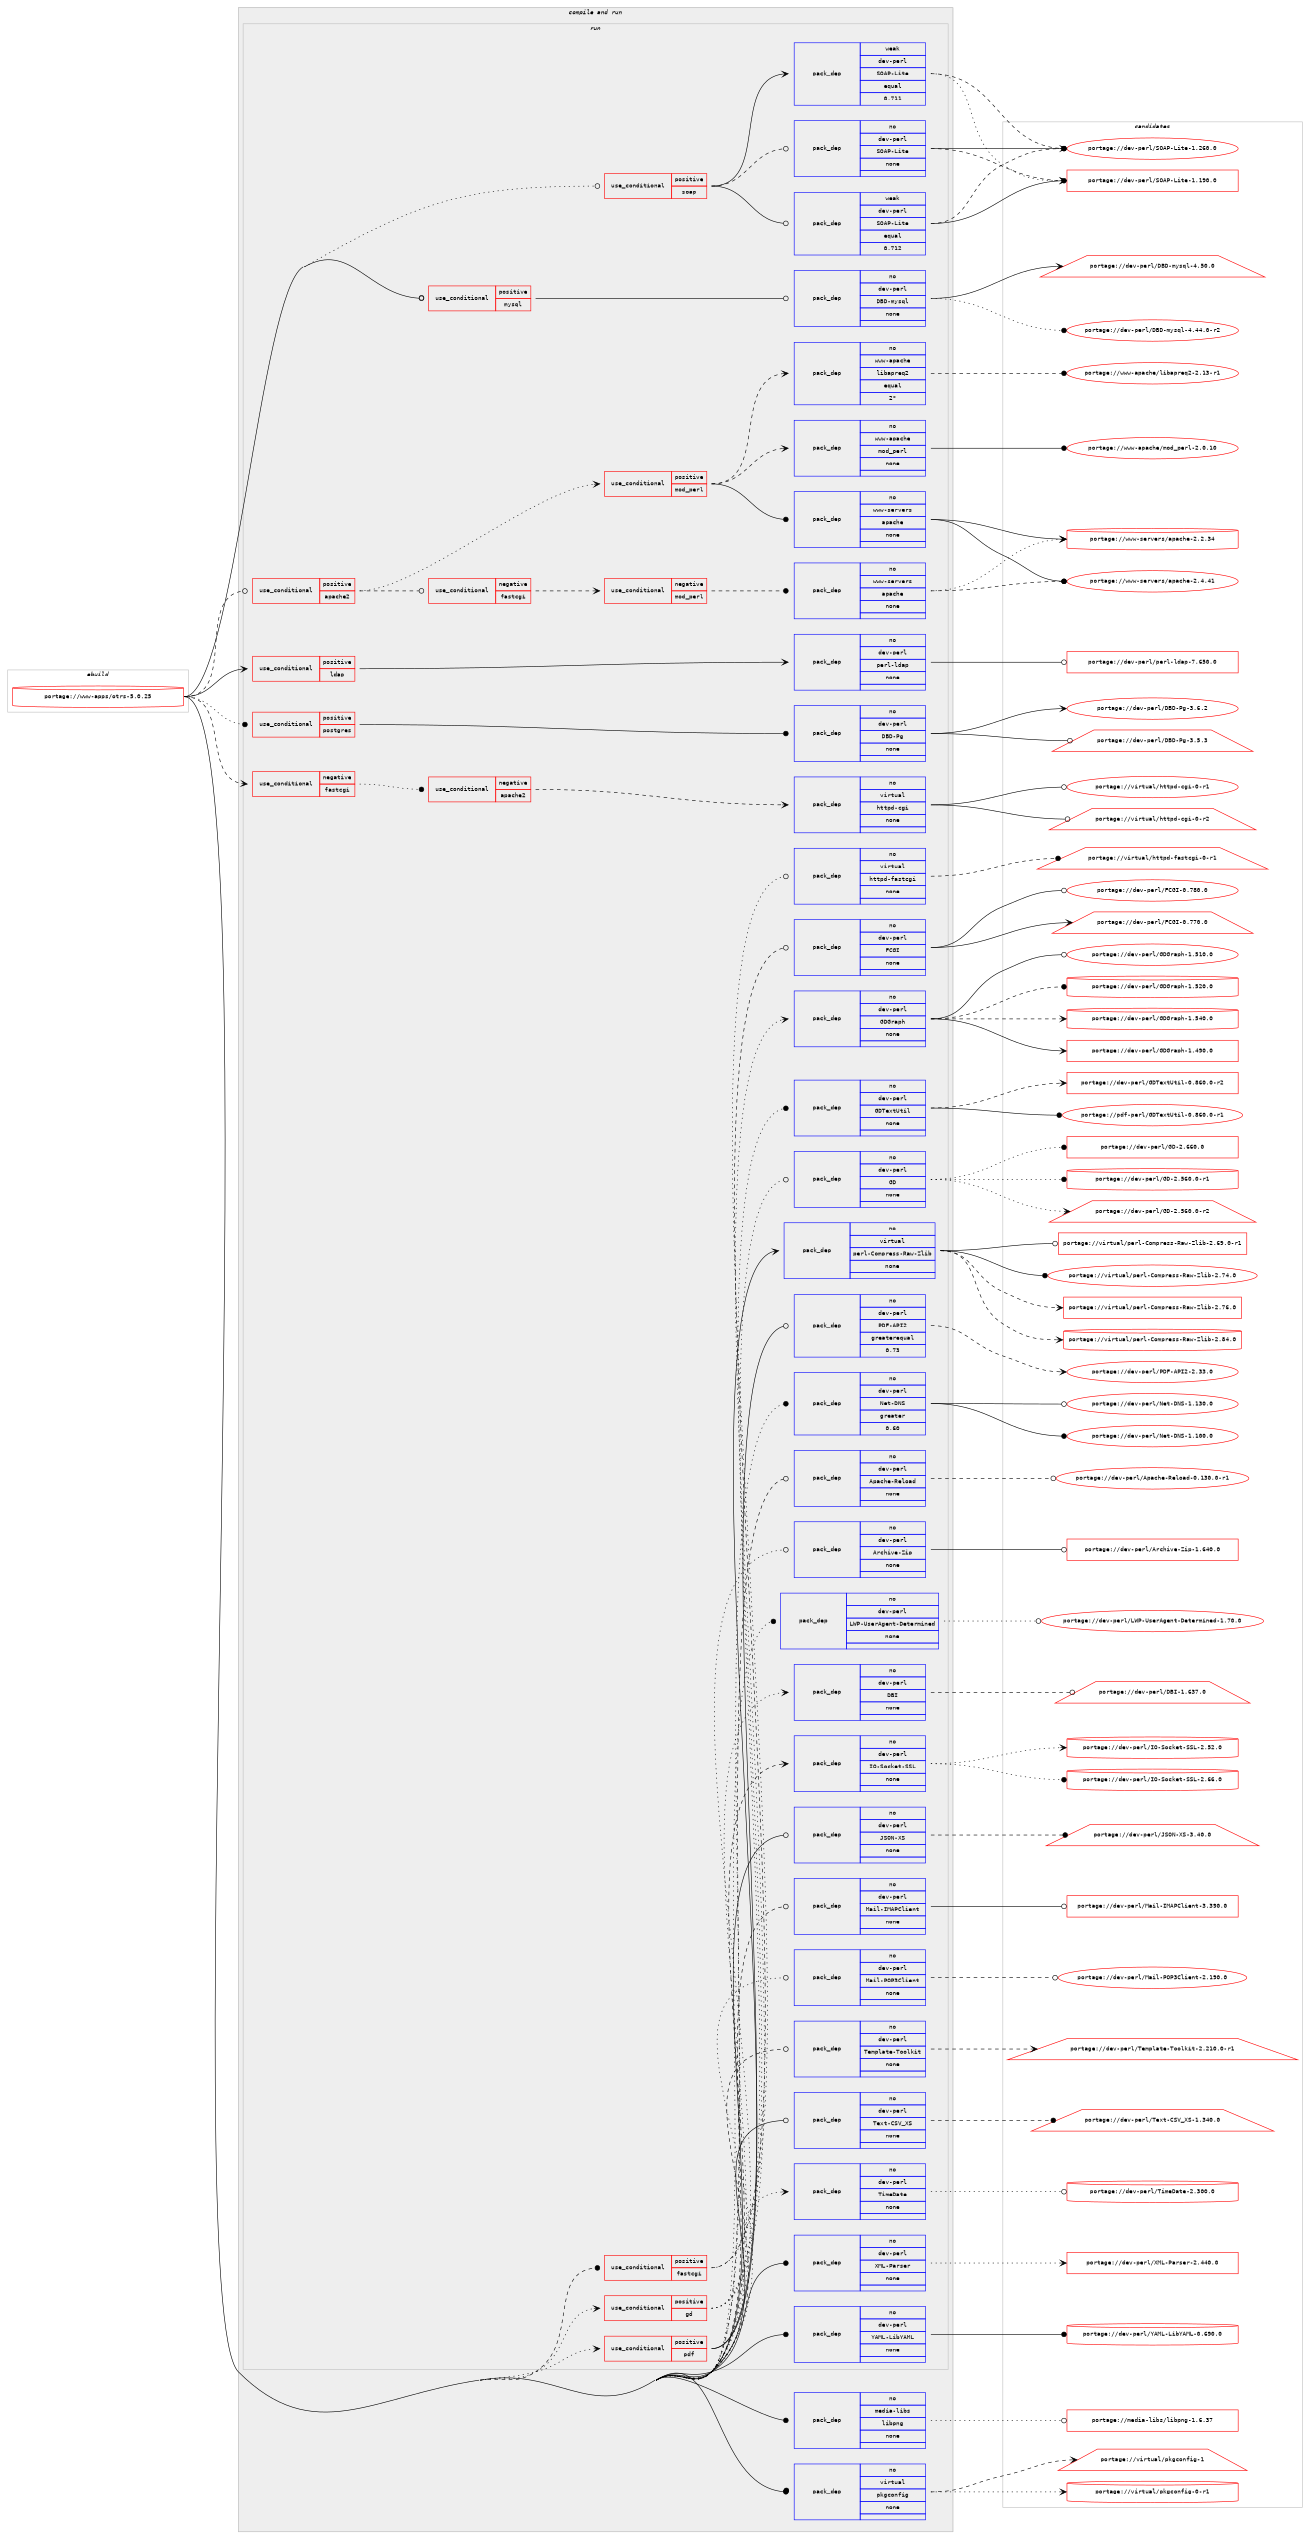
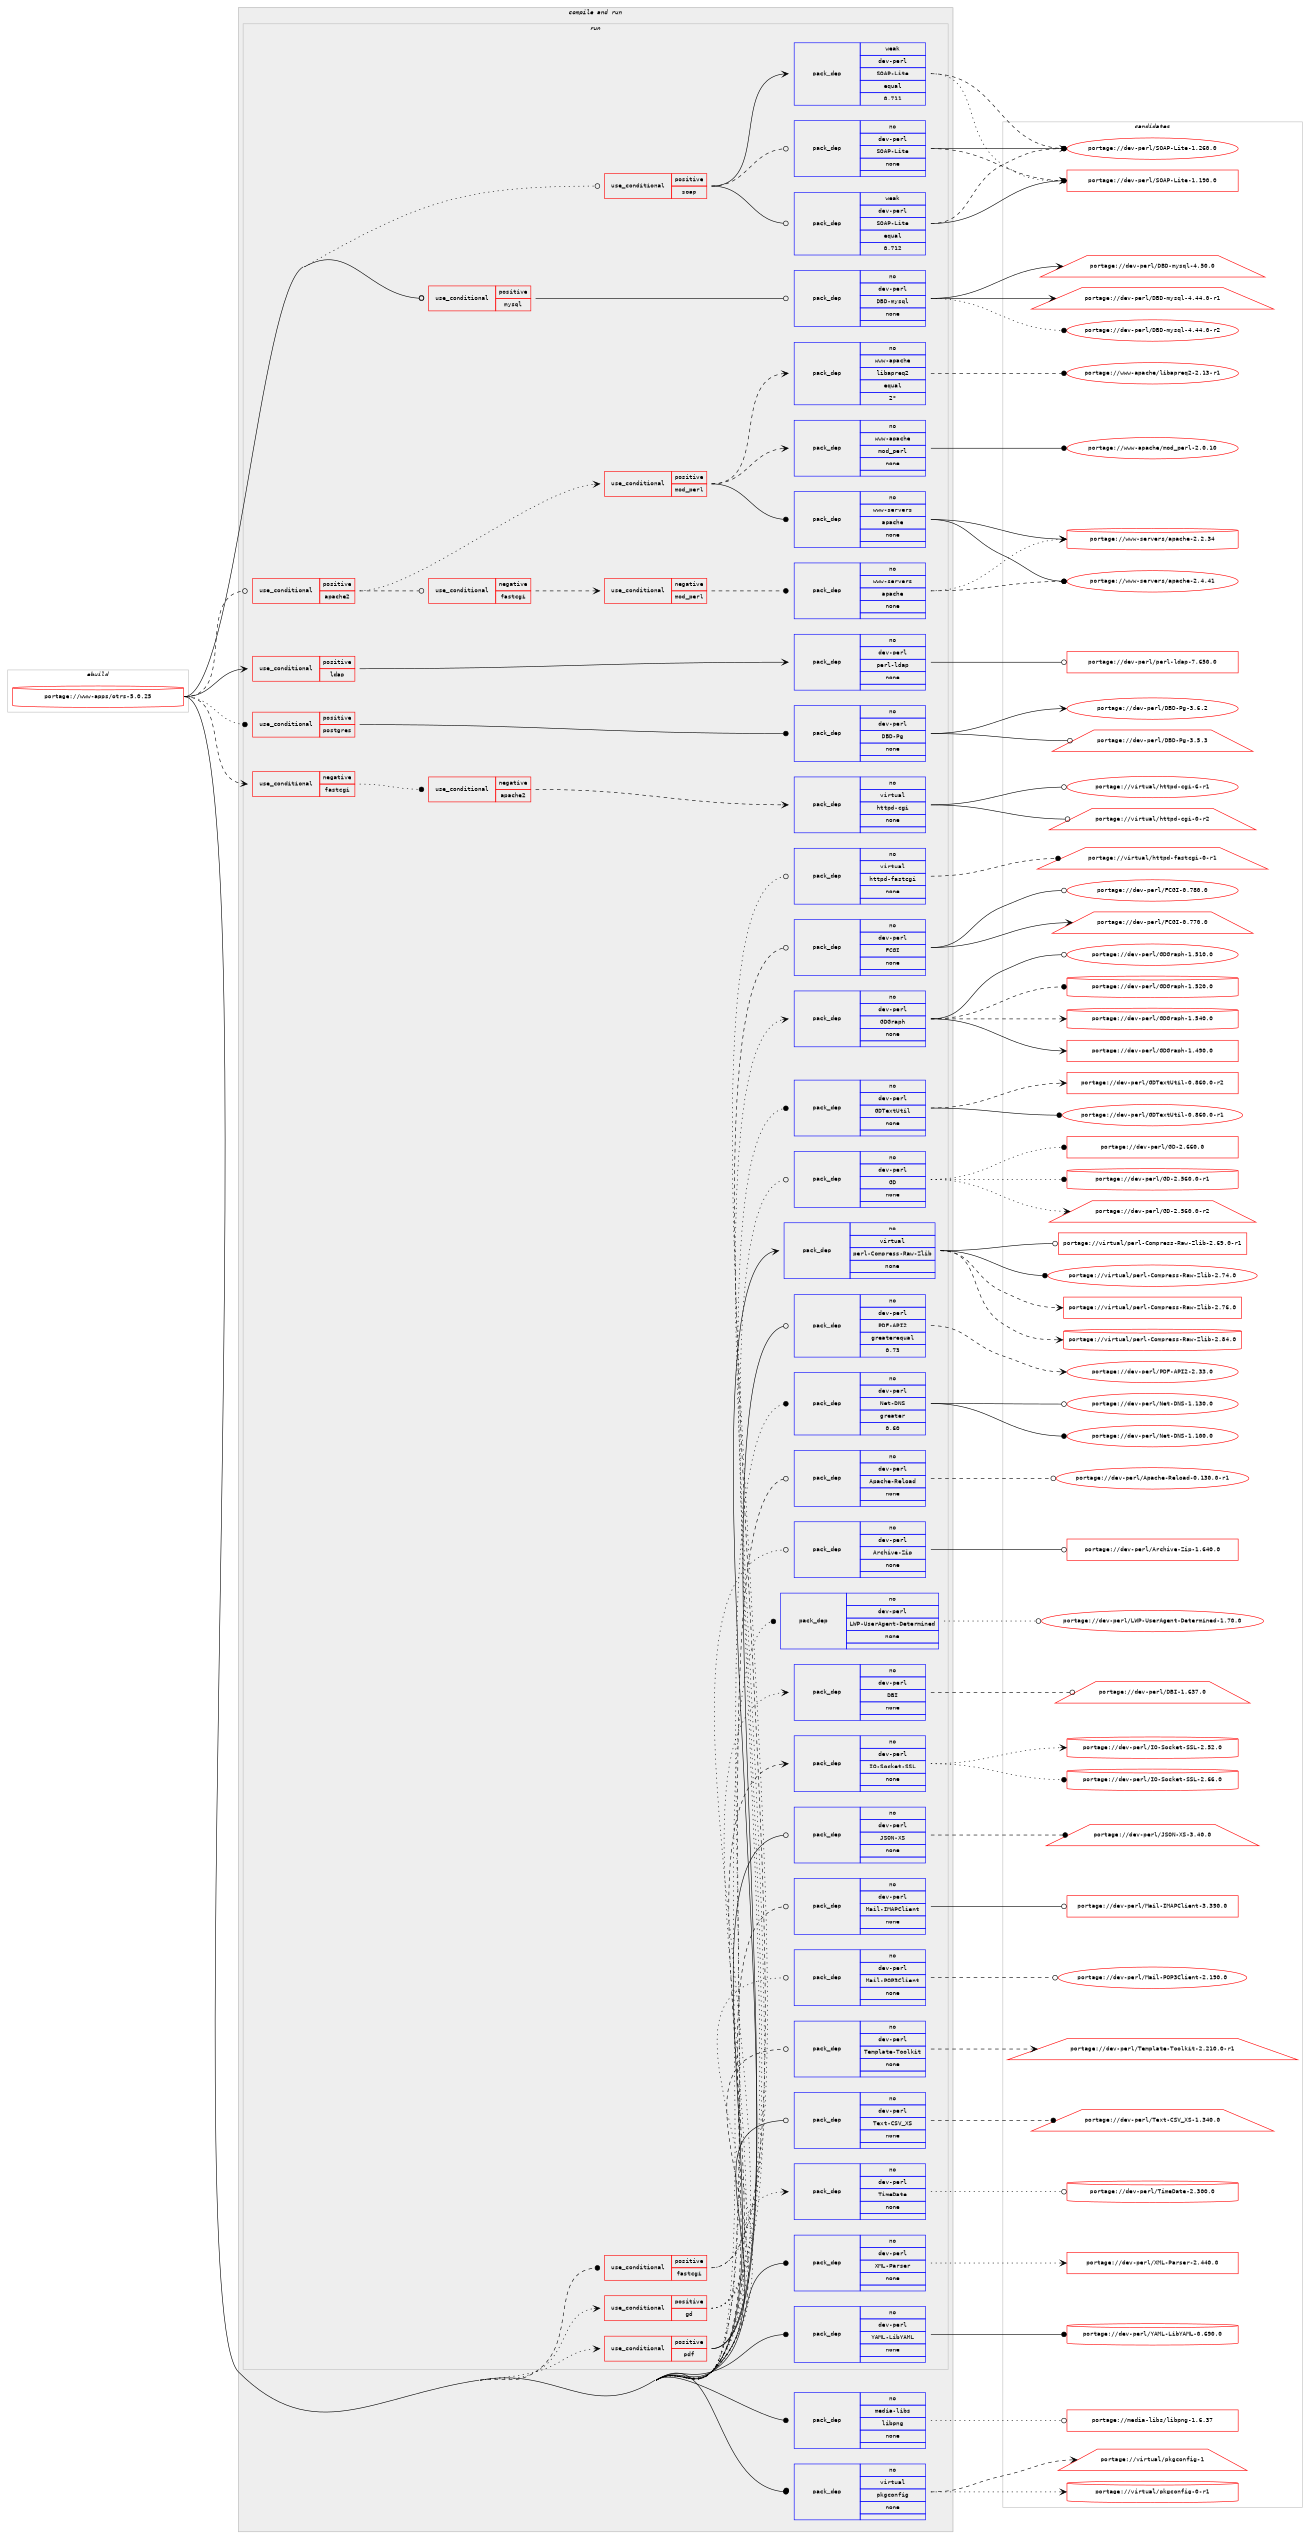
none -> (1153, 298)
(1153, 787) -> (1153, 787)
(1153, 1115) -> (1153, 1115)
